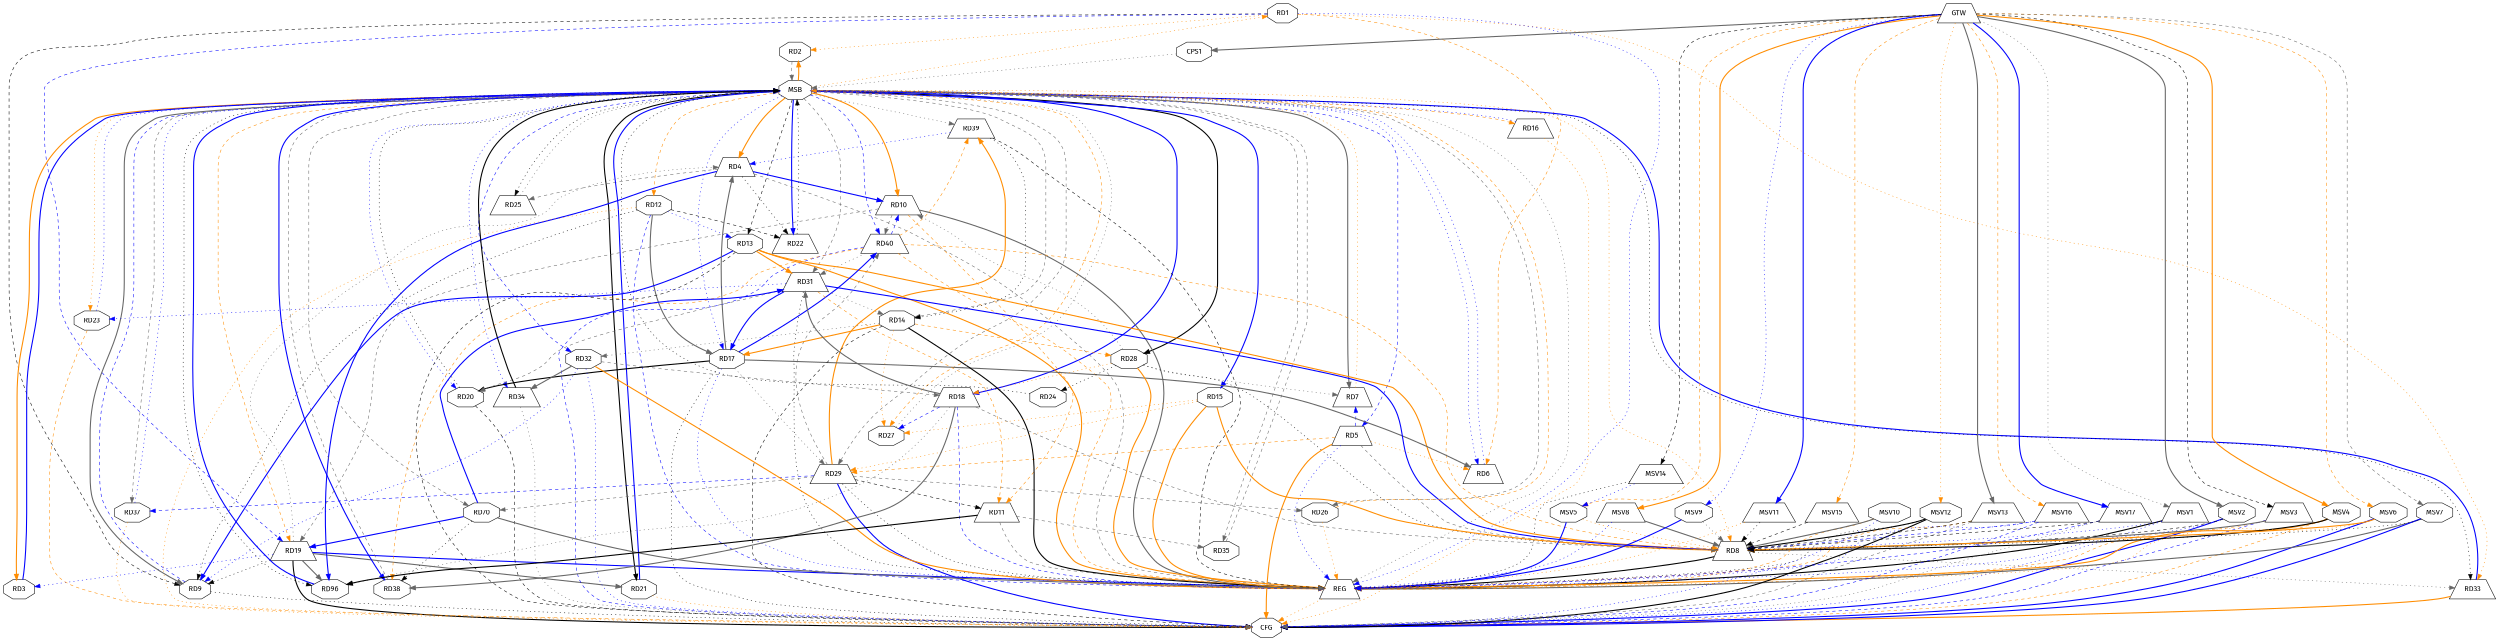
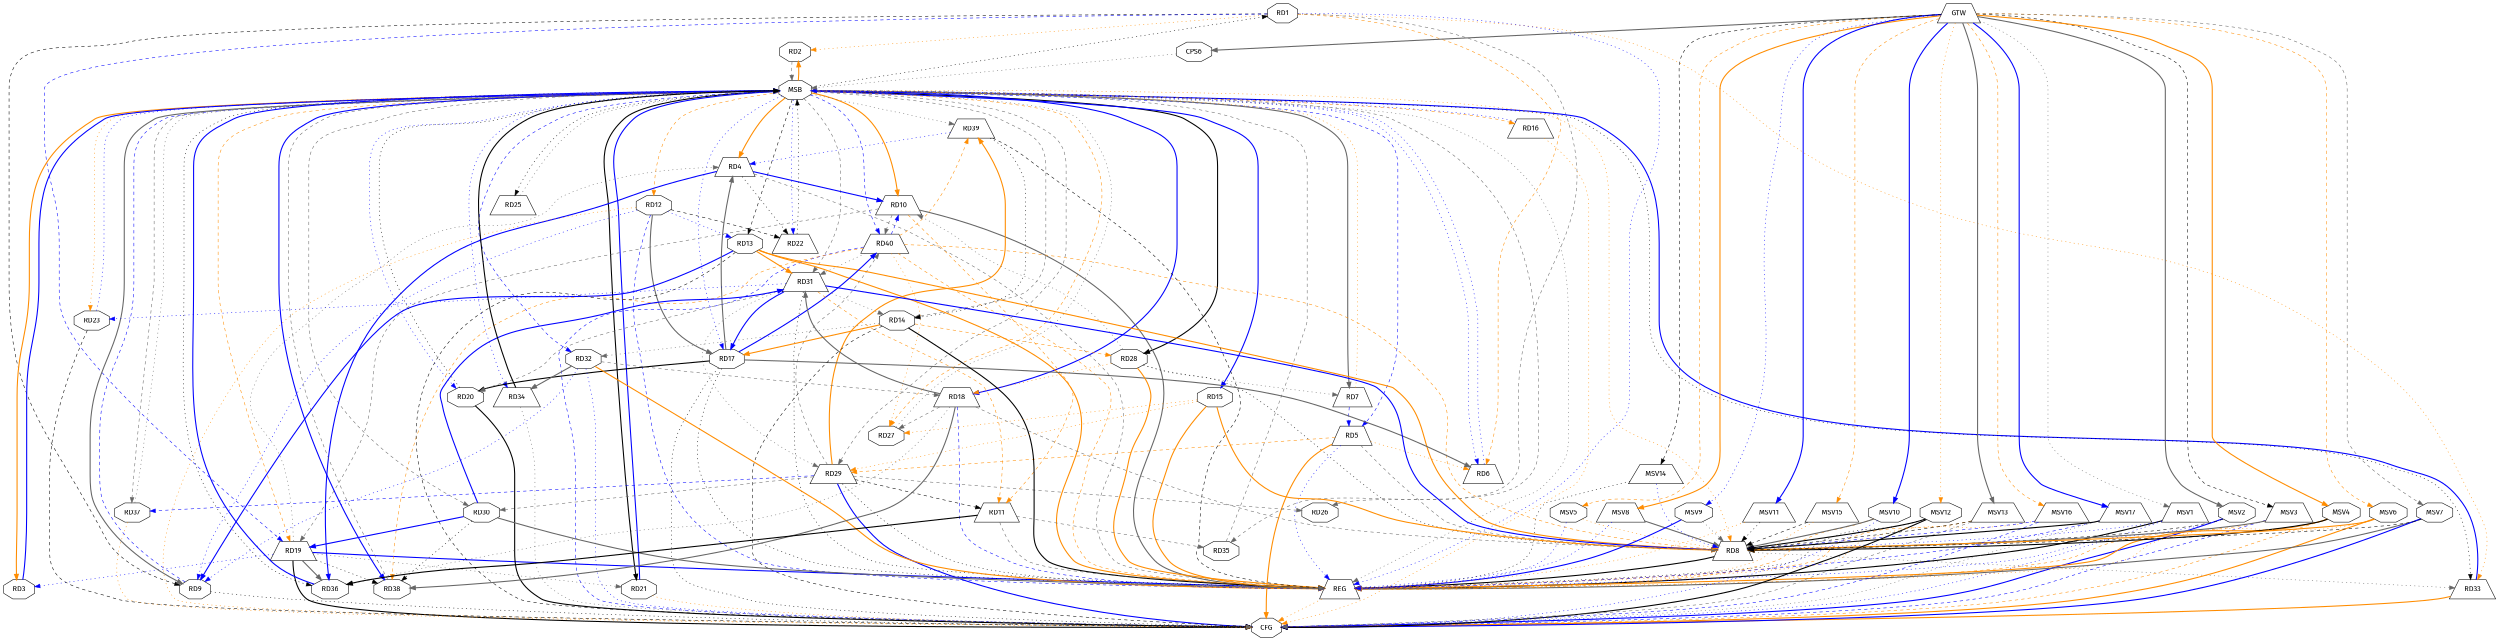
(1037, 52) -> (1037, 52)
(1194, 52) -> (1194, 52)
(1420, 129) -> none
(1276, 133) -> (1542, 291)
(167, 136) -> (167, 136)
(792, 164) -> (792, 164)
(625, 181) -> none
none -> (1909, 255)
(362, 326) -> (362, 326)
(884, 370) -> (917, 340)
(1048, 397) -> none
(775, 413) -> (705, 367)
(922, 417) -> (922, 417)
(1356, 422) -> (1349, 413)
(1611, 494) -> (1670, 522)
(482, 513) -> (482, 513)
(1953, 534) -> (1953, 534)
(2088, 541) -> (2088, 541)
(1329, 548) -> (1595, 584)
(242, 571) -> (345, 571)
(878, 571) -> (878, 571)
(487, 572) -> (487, 572)
(1703, 575) -> (1703, 575)
(1476, 579) -> (1476, 579)
(330, 589) -> (330, 589)
(555, 602) -> (555, 602)
(1946, 611) -> (1946, 611)
(523, 617) -> (523, 617)
